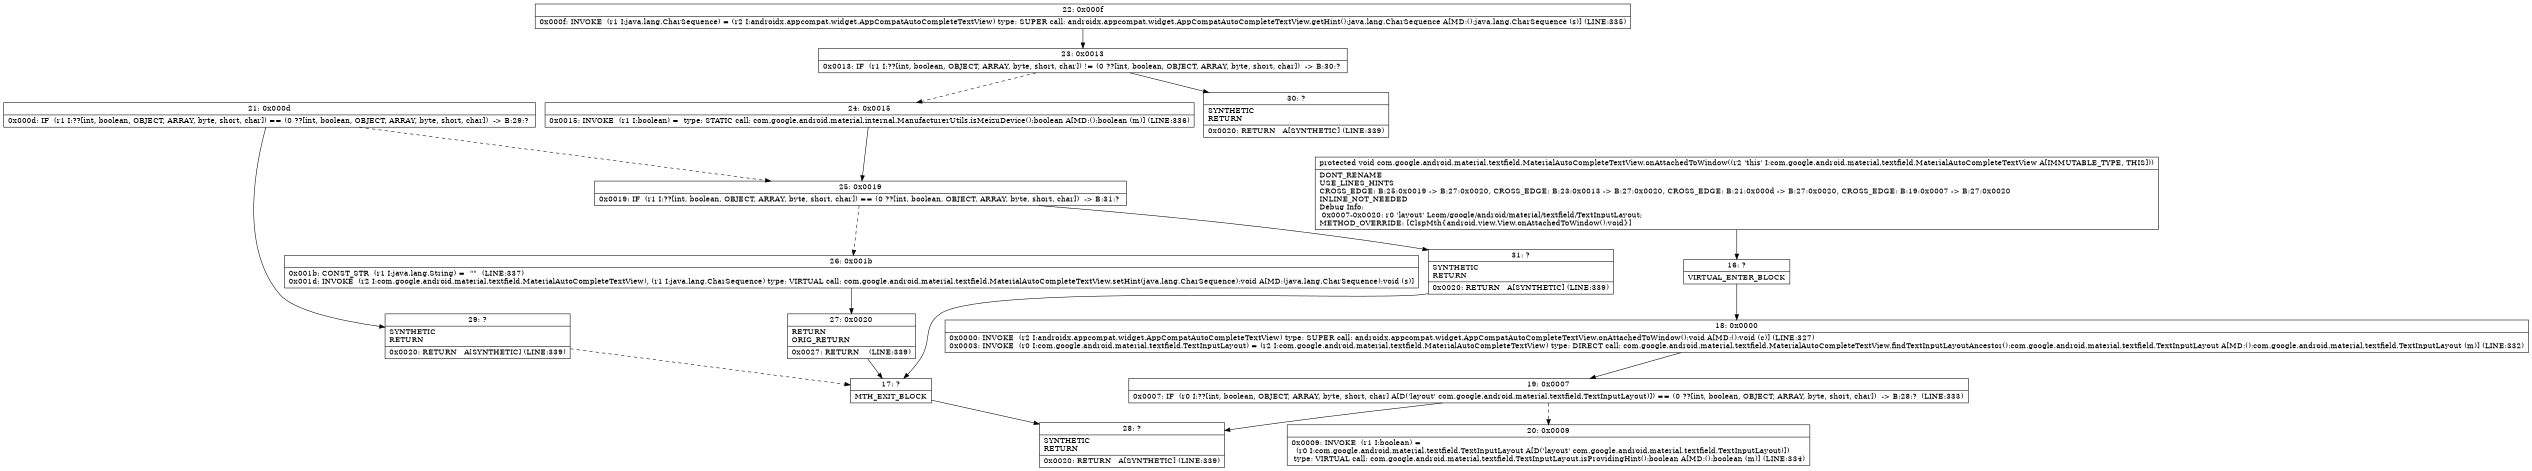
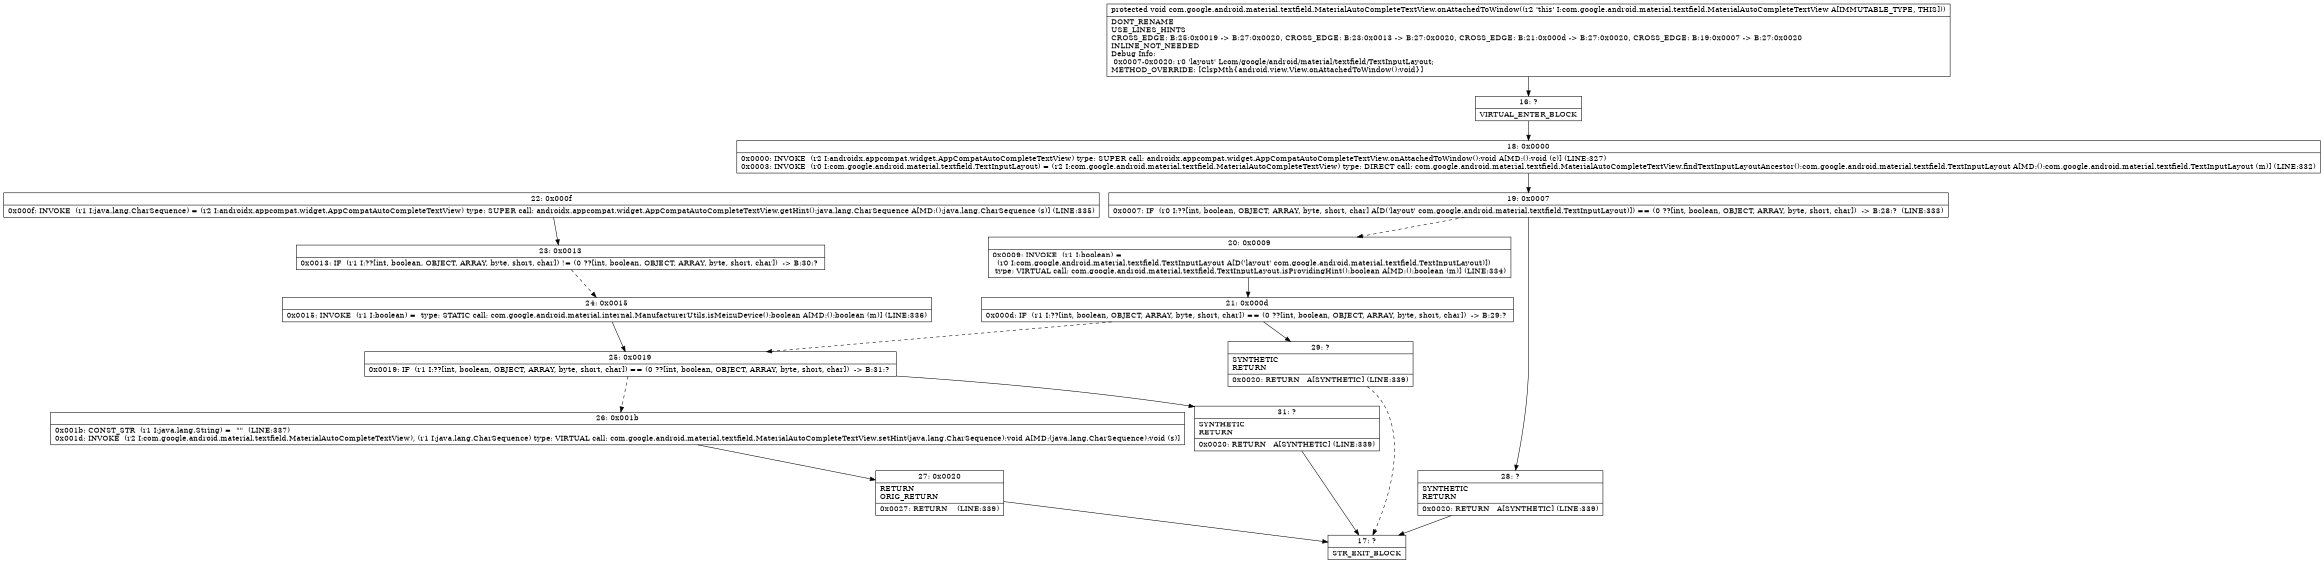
(1296, 115) -> none
none -> (1248, 285)
(891, 397) -> (1367, 553)
(983, 412) -> (1428, 524)
